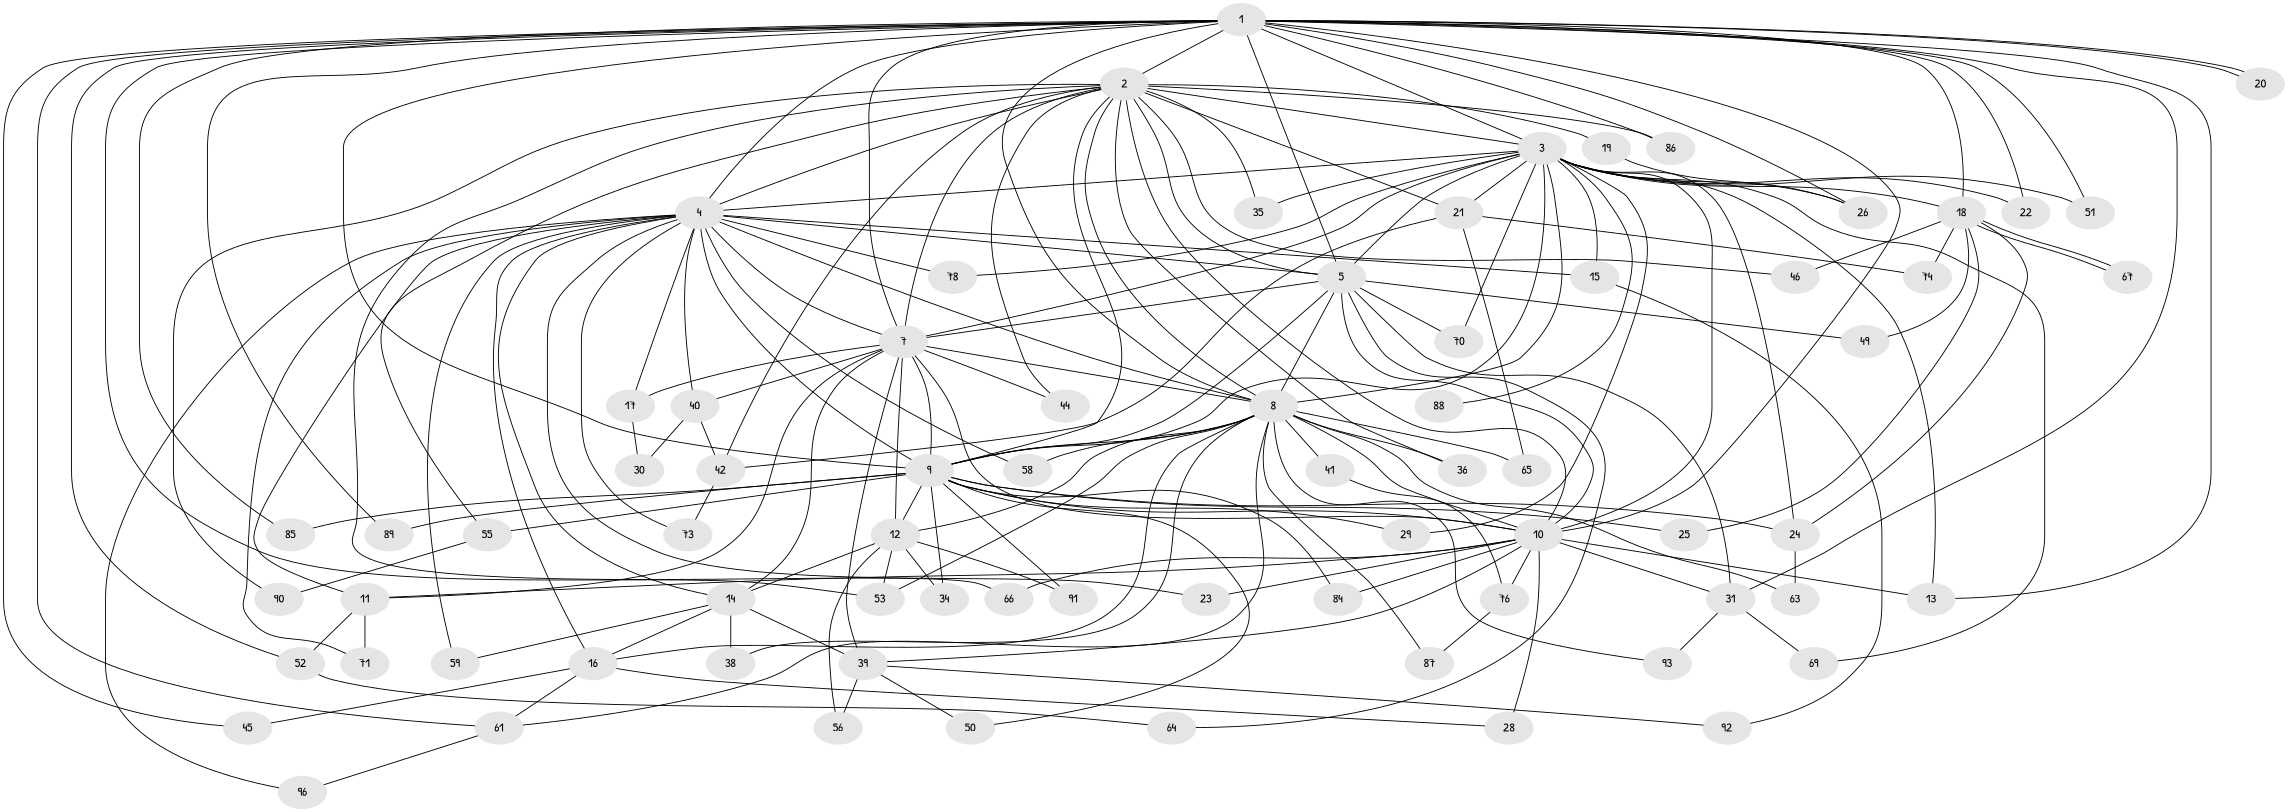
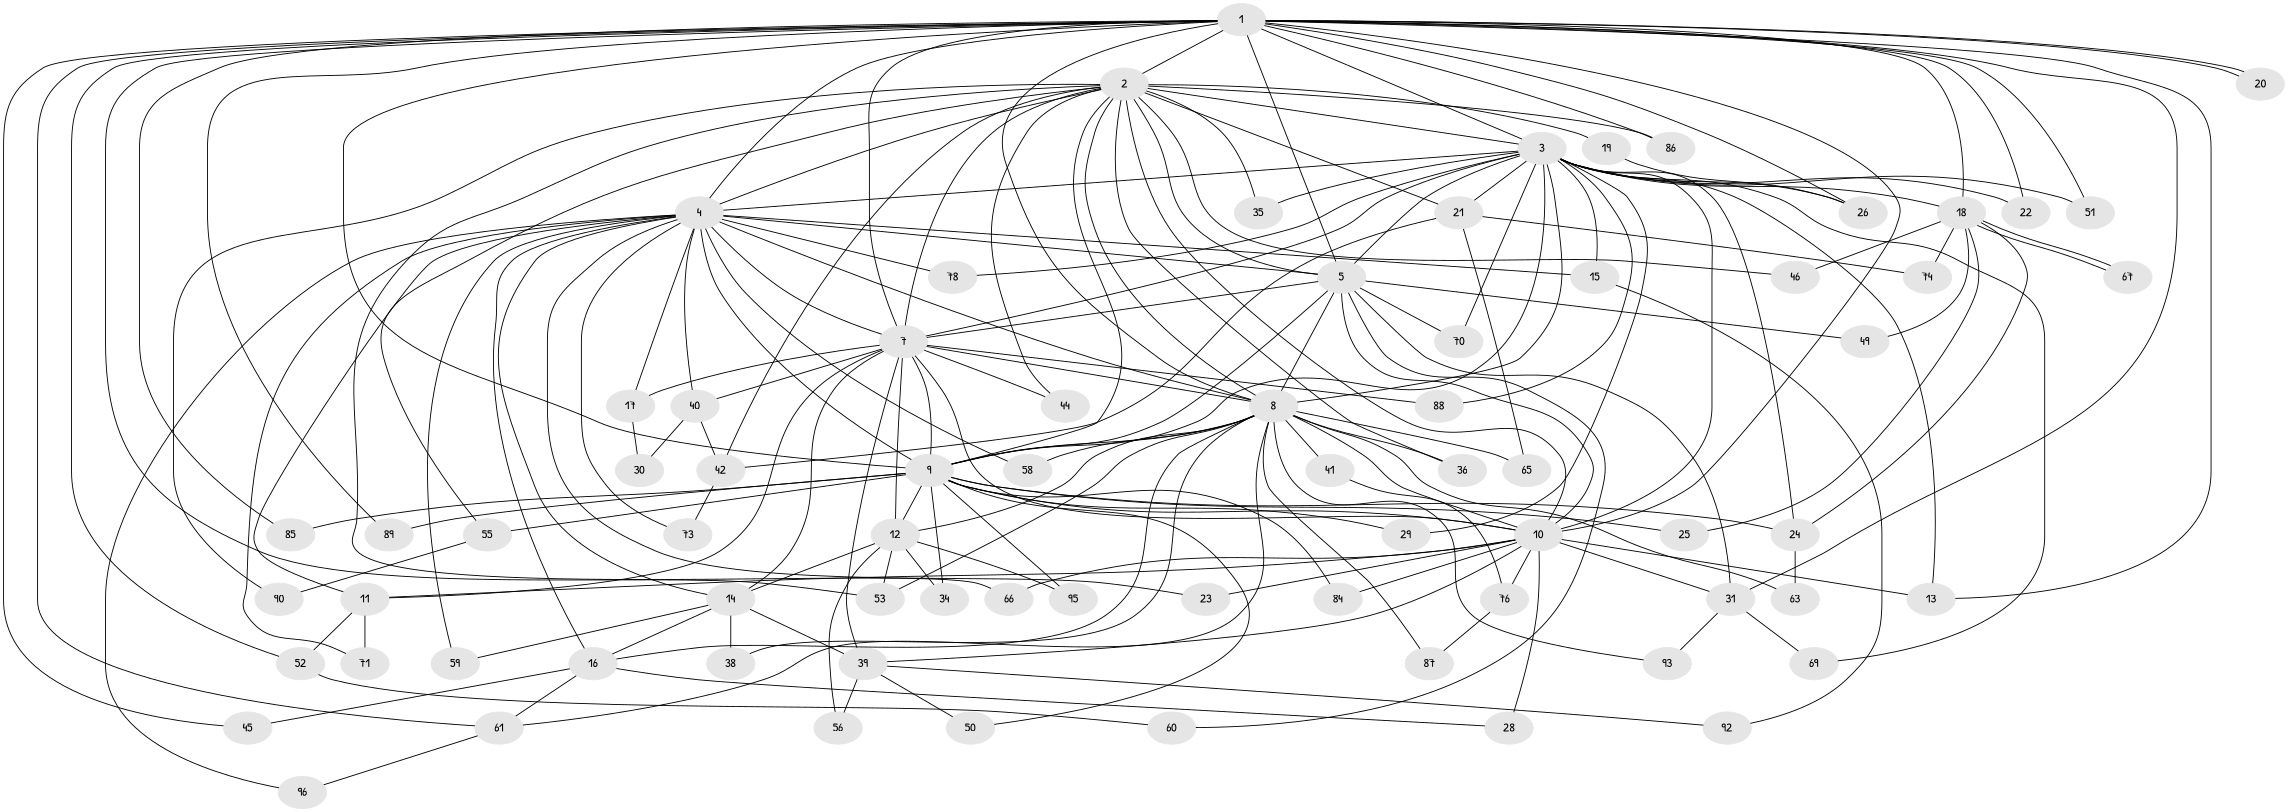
none -> (1208, 378)
(1073, 599) -> (1073, 599)
(1172, 728) -> (1172, 728)
